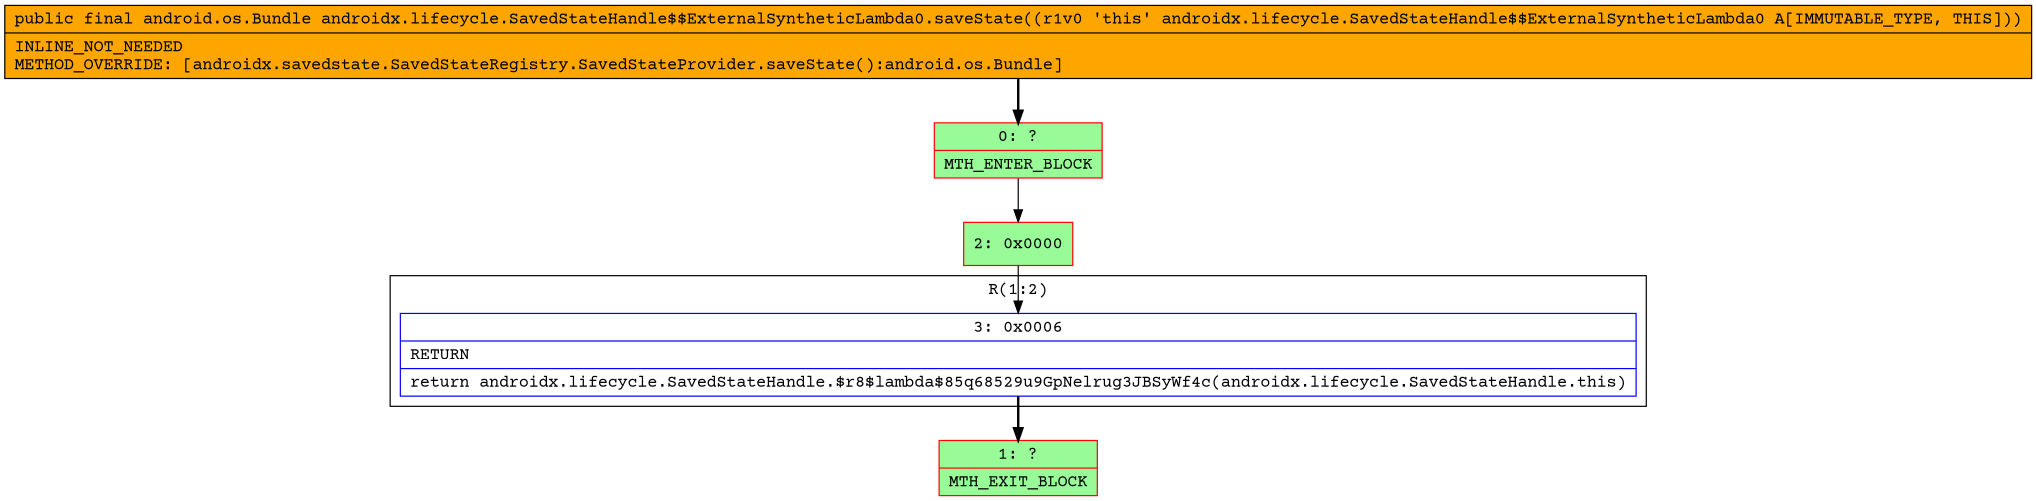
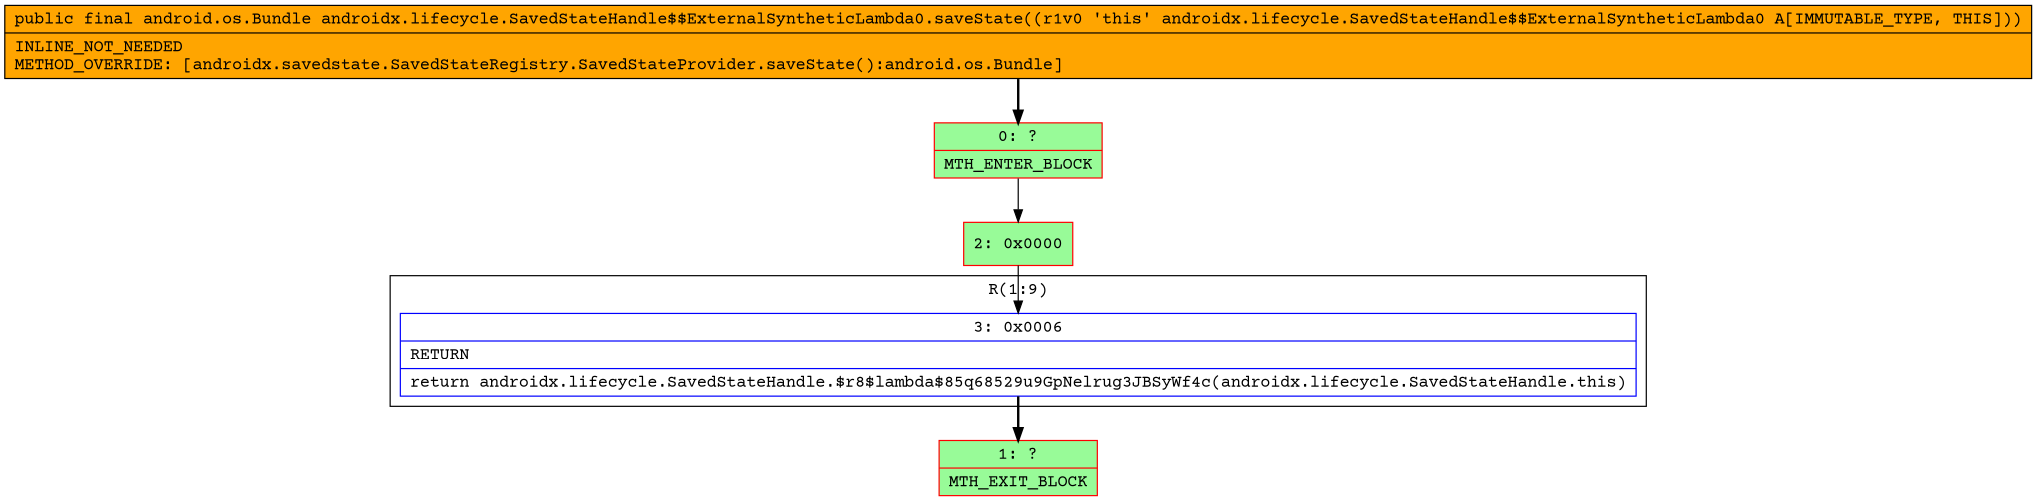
(1018, 289) -> (1018, 289)
